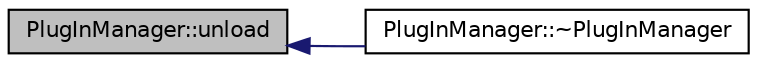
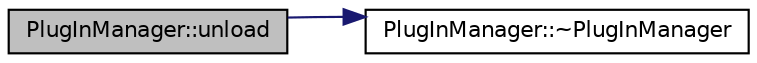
(338, 46) -> (316, 17)
